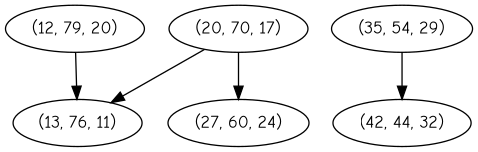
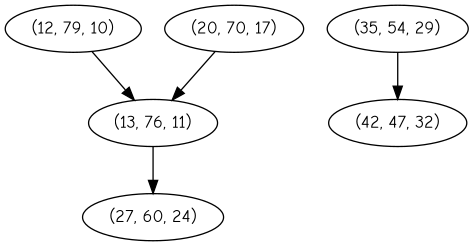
(75, 29) -> (73, 29)
(239, 69) -> (153, 164)
(402, 123) -> (398, 123)
